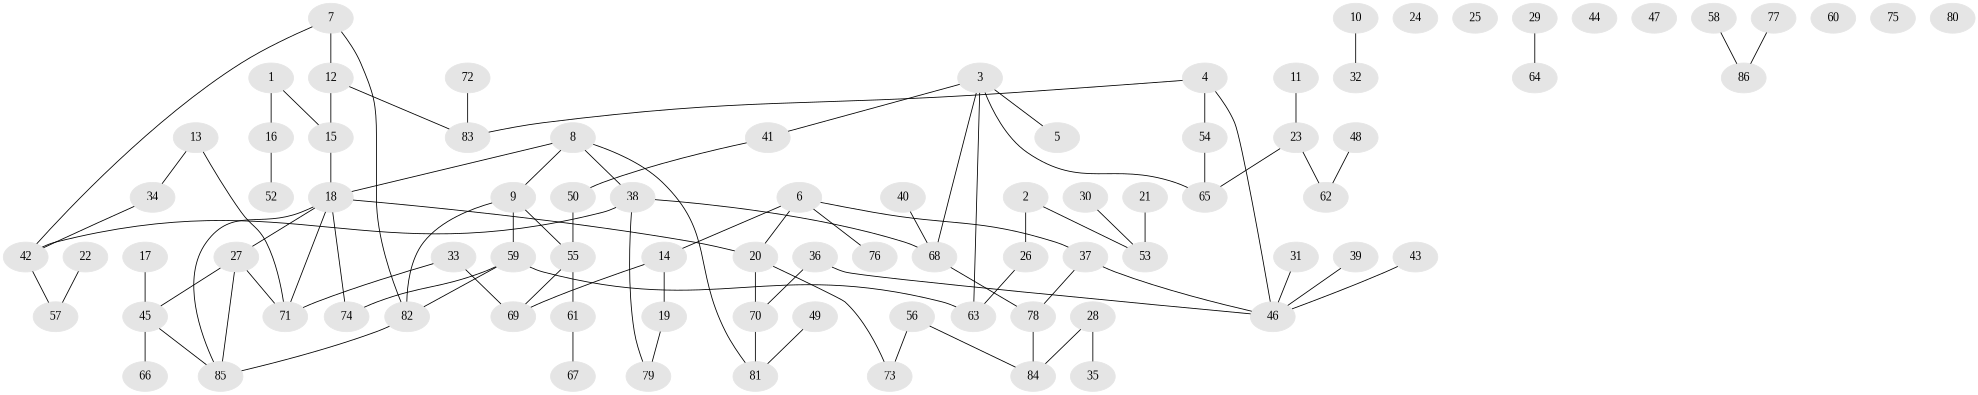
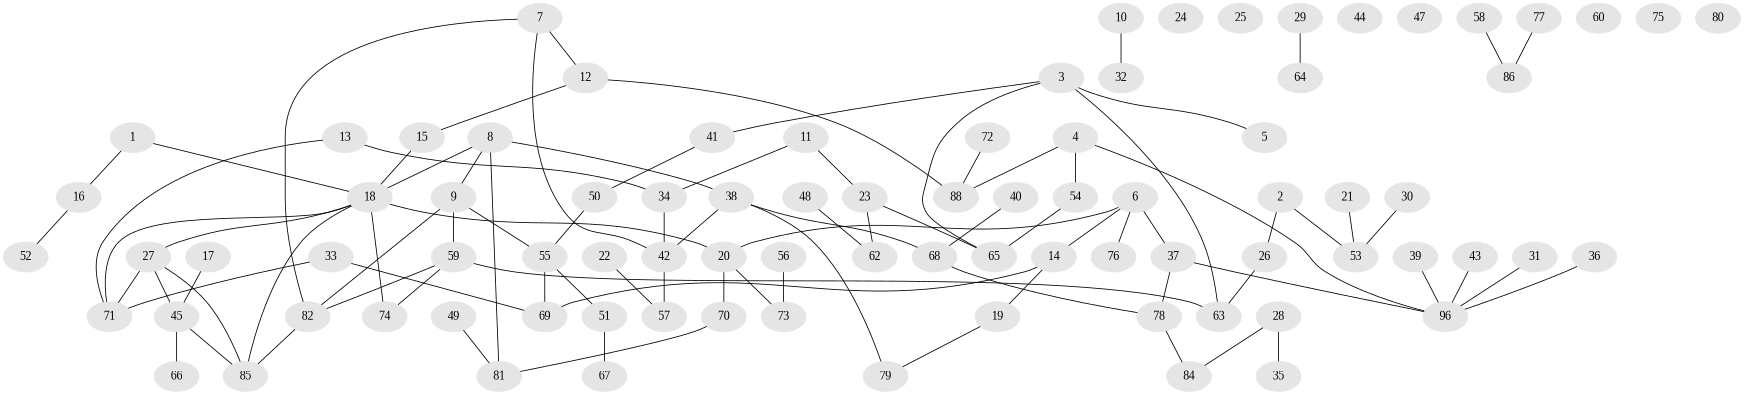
(301, 108) -> (251, 167)
(468, 138) -> (956, 197)
none -> (735, 167)
(957, 168) -> none
(781, 291) -> none
(573, 317) -> (604, 317)
(1273, 317) -> (1445, 317)
(973, 347) -> none
